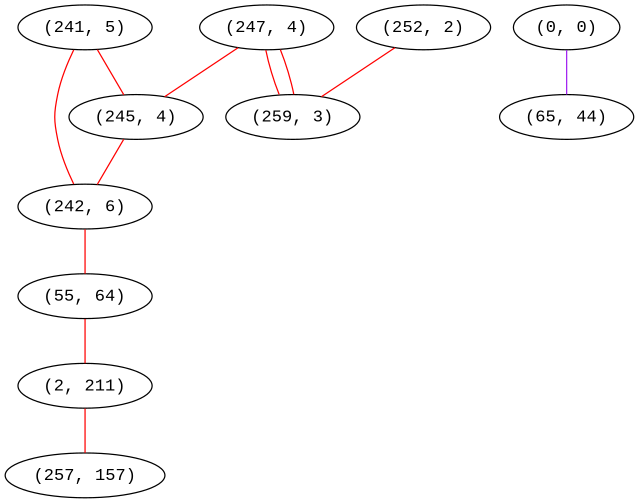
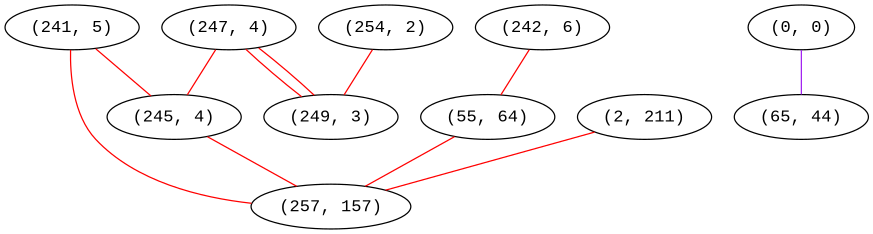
(424, 27) -> (386, 27)
(55, 117) -> (125, 164)
(293, 117) -> (331, 117)
(111, 162) -> (252, 161)
(85, 341) -> (410, 161)
